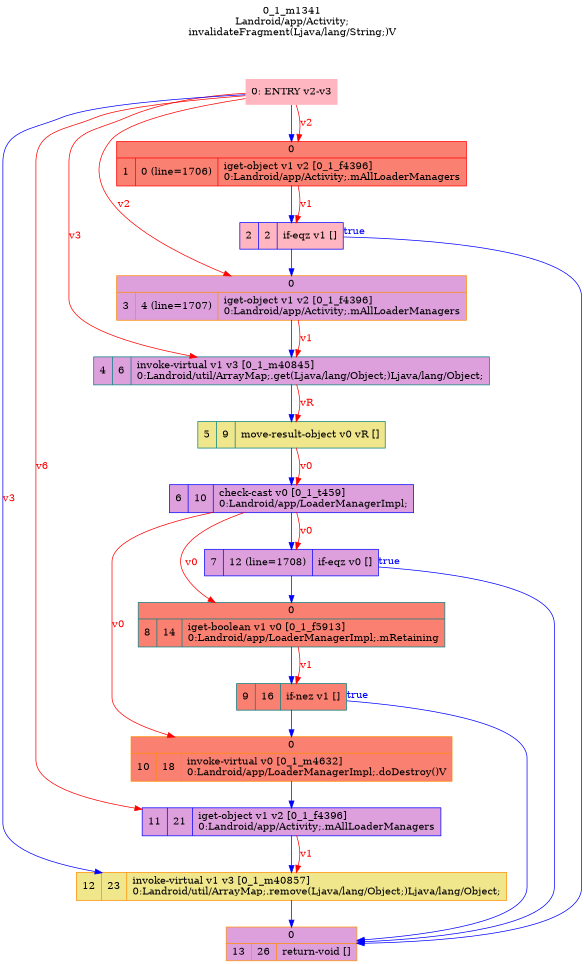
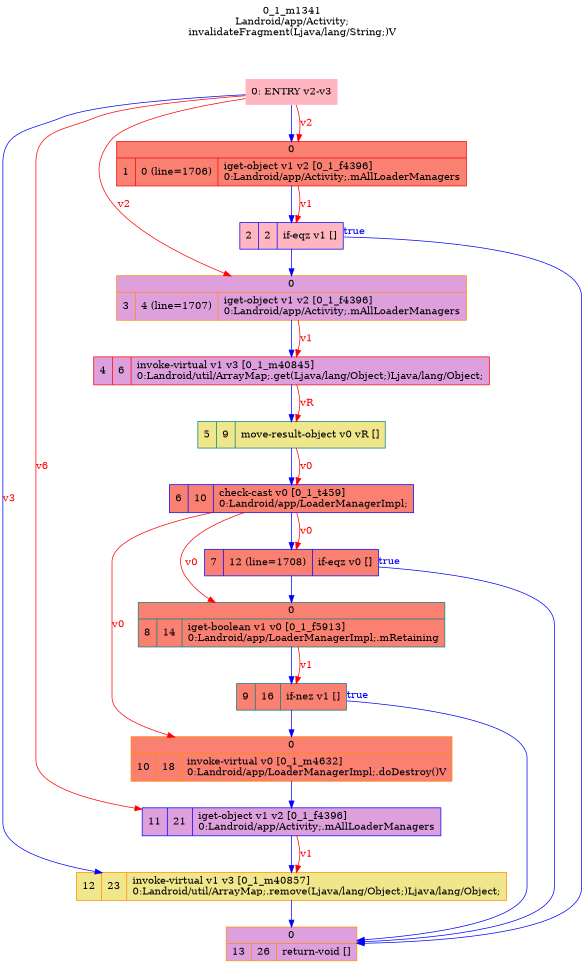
(69, 200) -> none
(292, 371) -> (292, 371)
(292, 499) -> (292, 499)
(292, 563) -> (292, 563)
